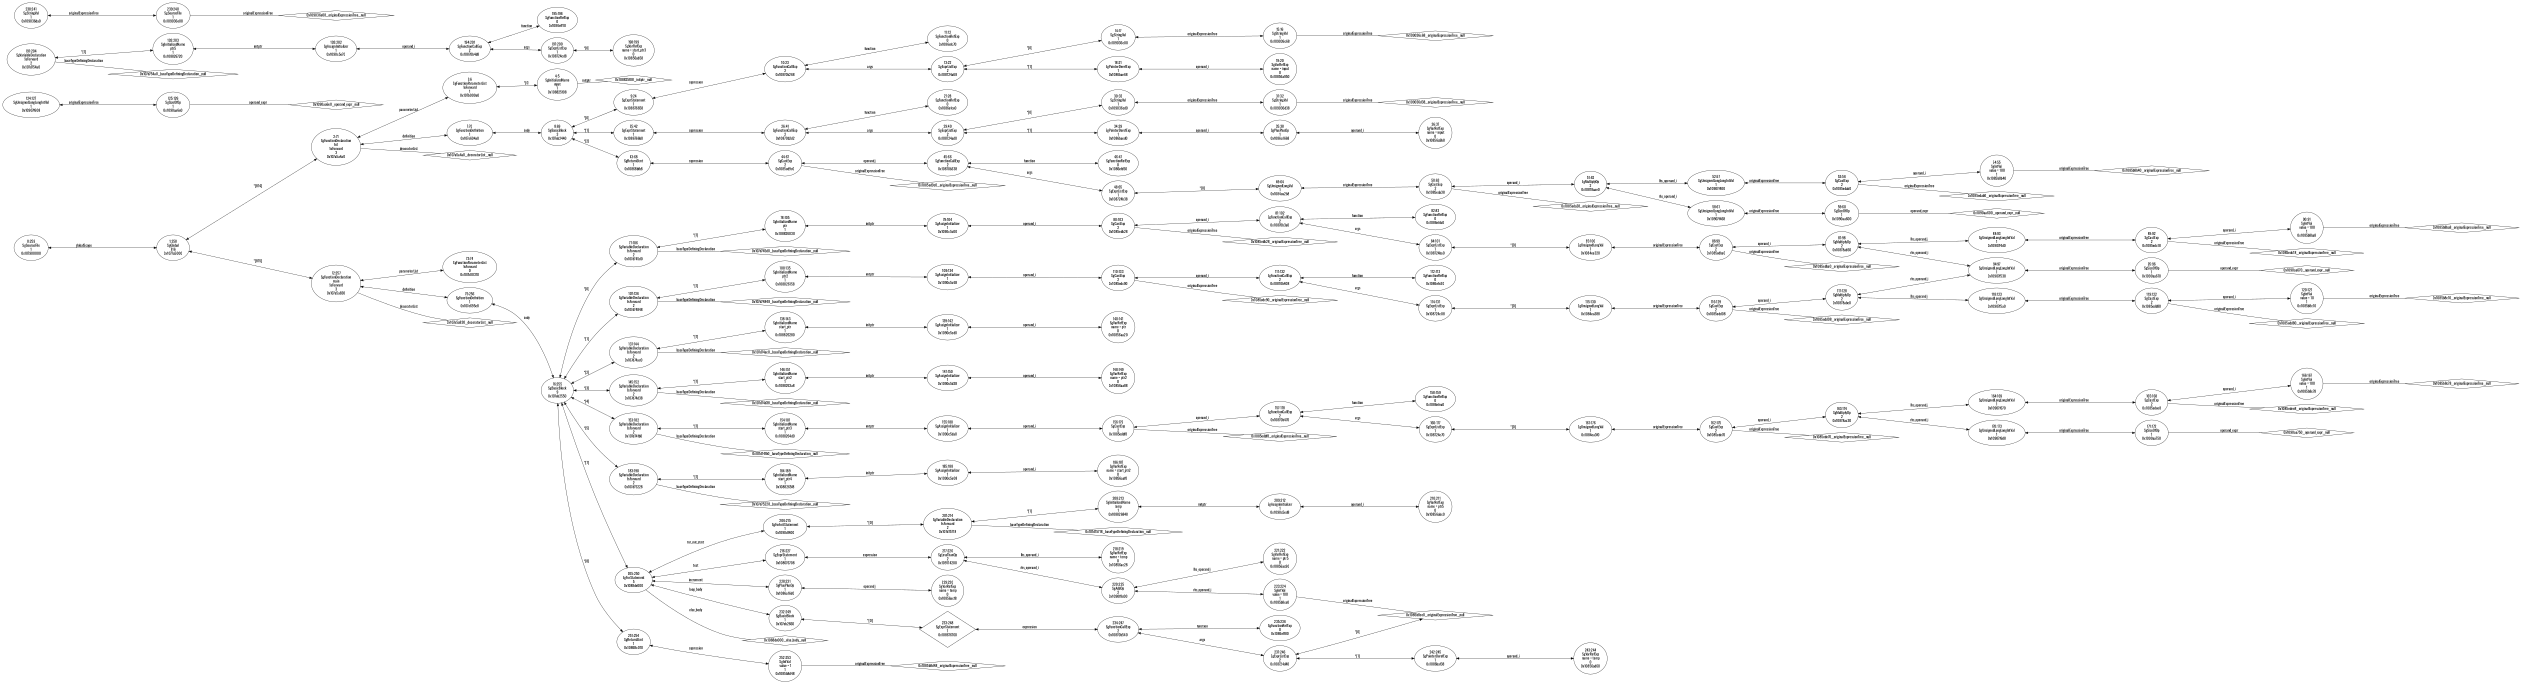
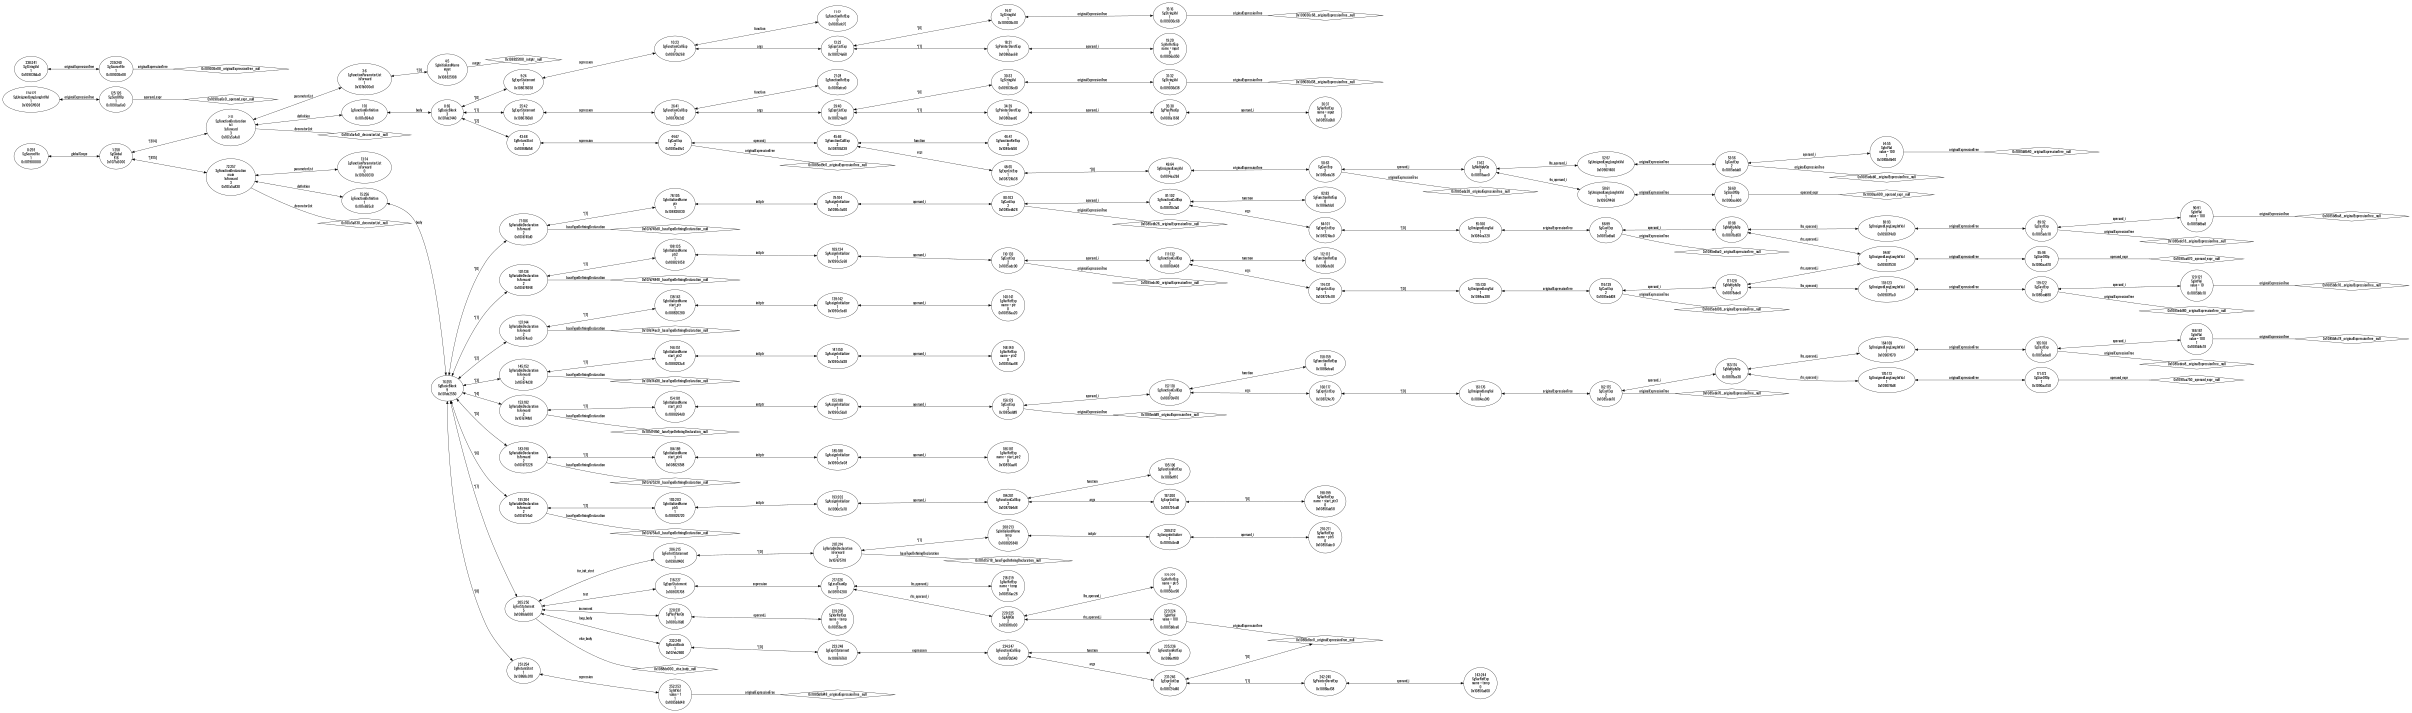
none -> (472, 453)
(948, 629) -> (838, 653)
